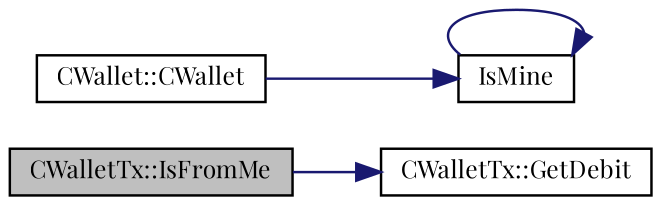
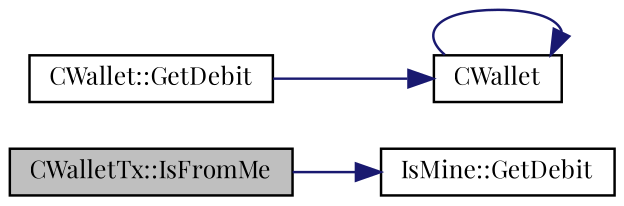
(151, 79) -> (151, 79)
(516, 79) -> (498, 79)
(516, 172) -> (498, 172)
